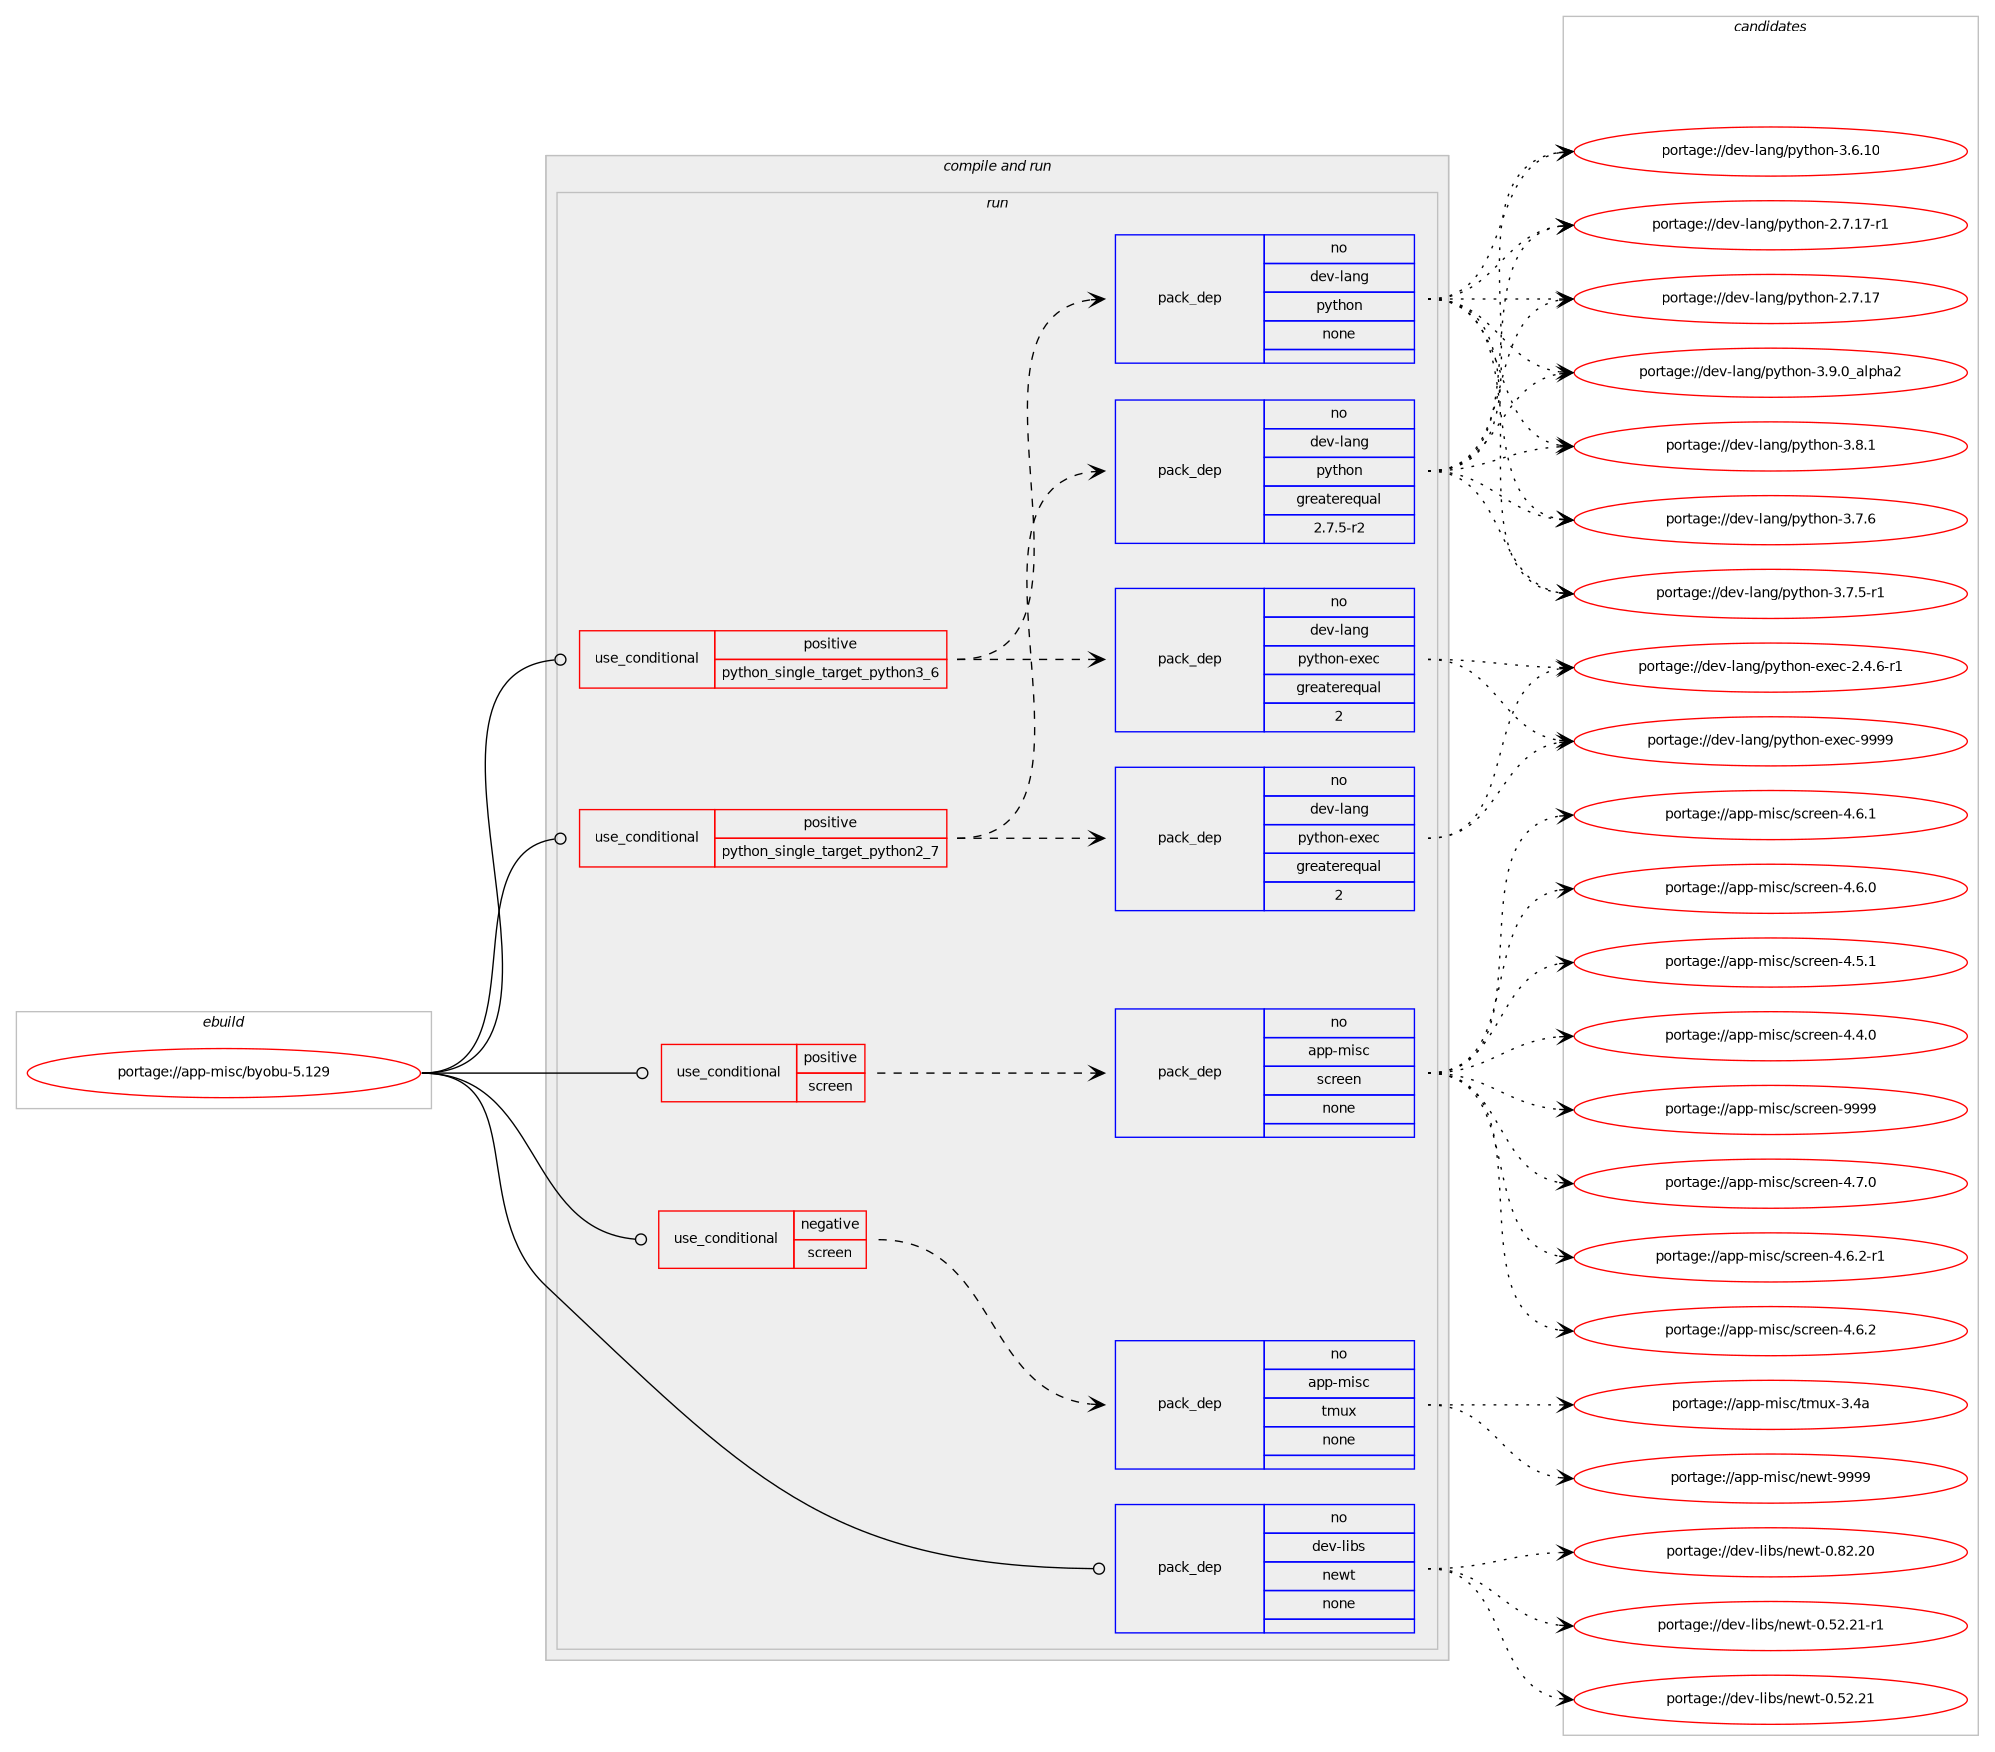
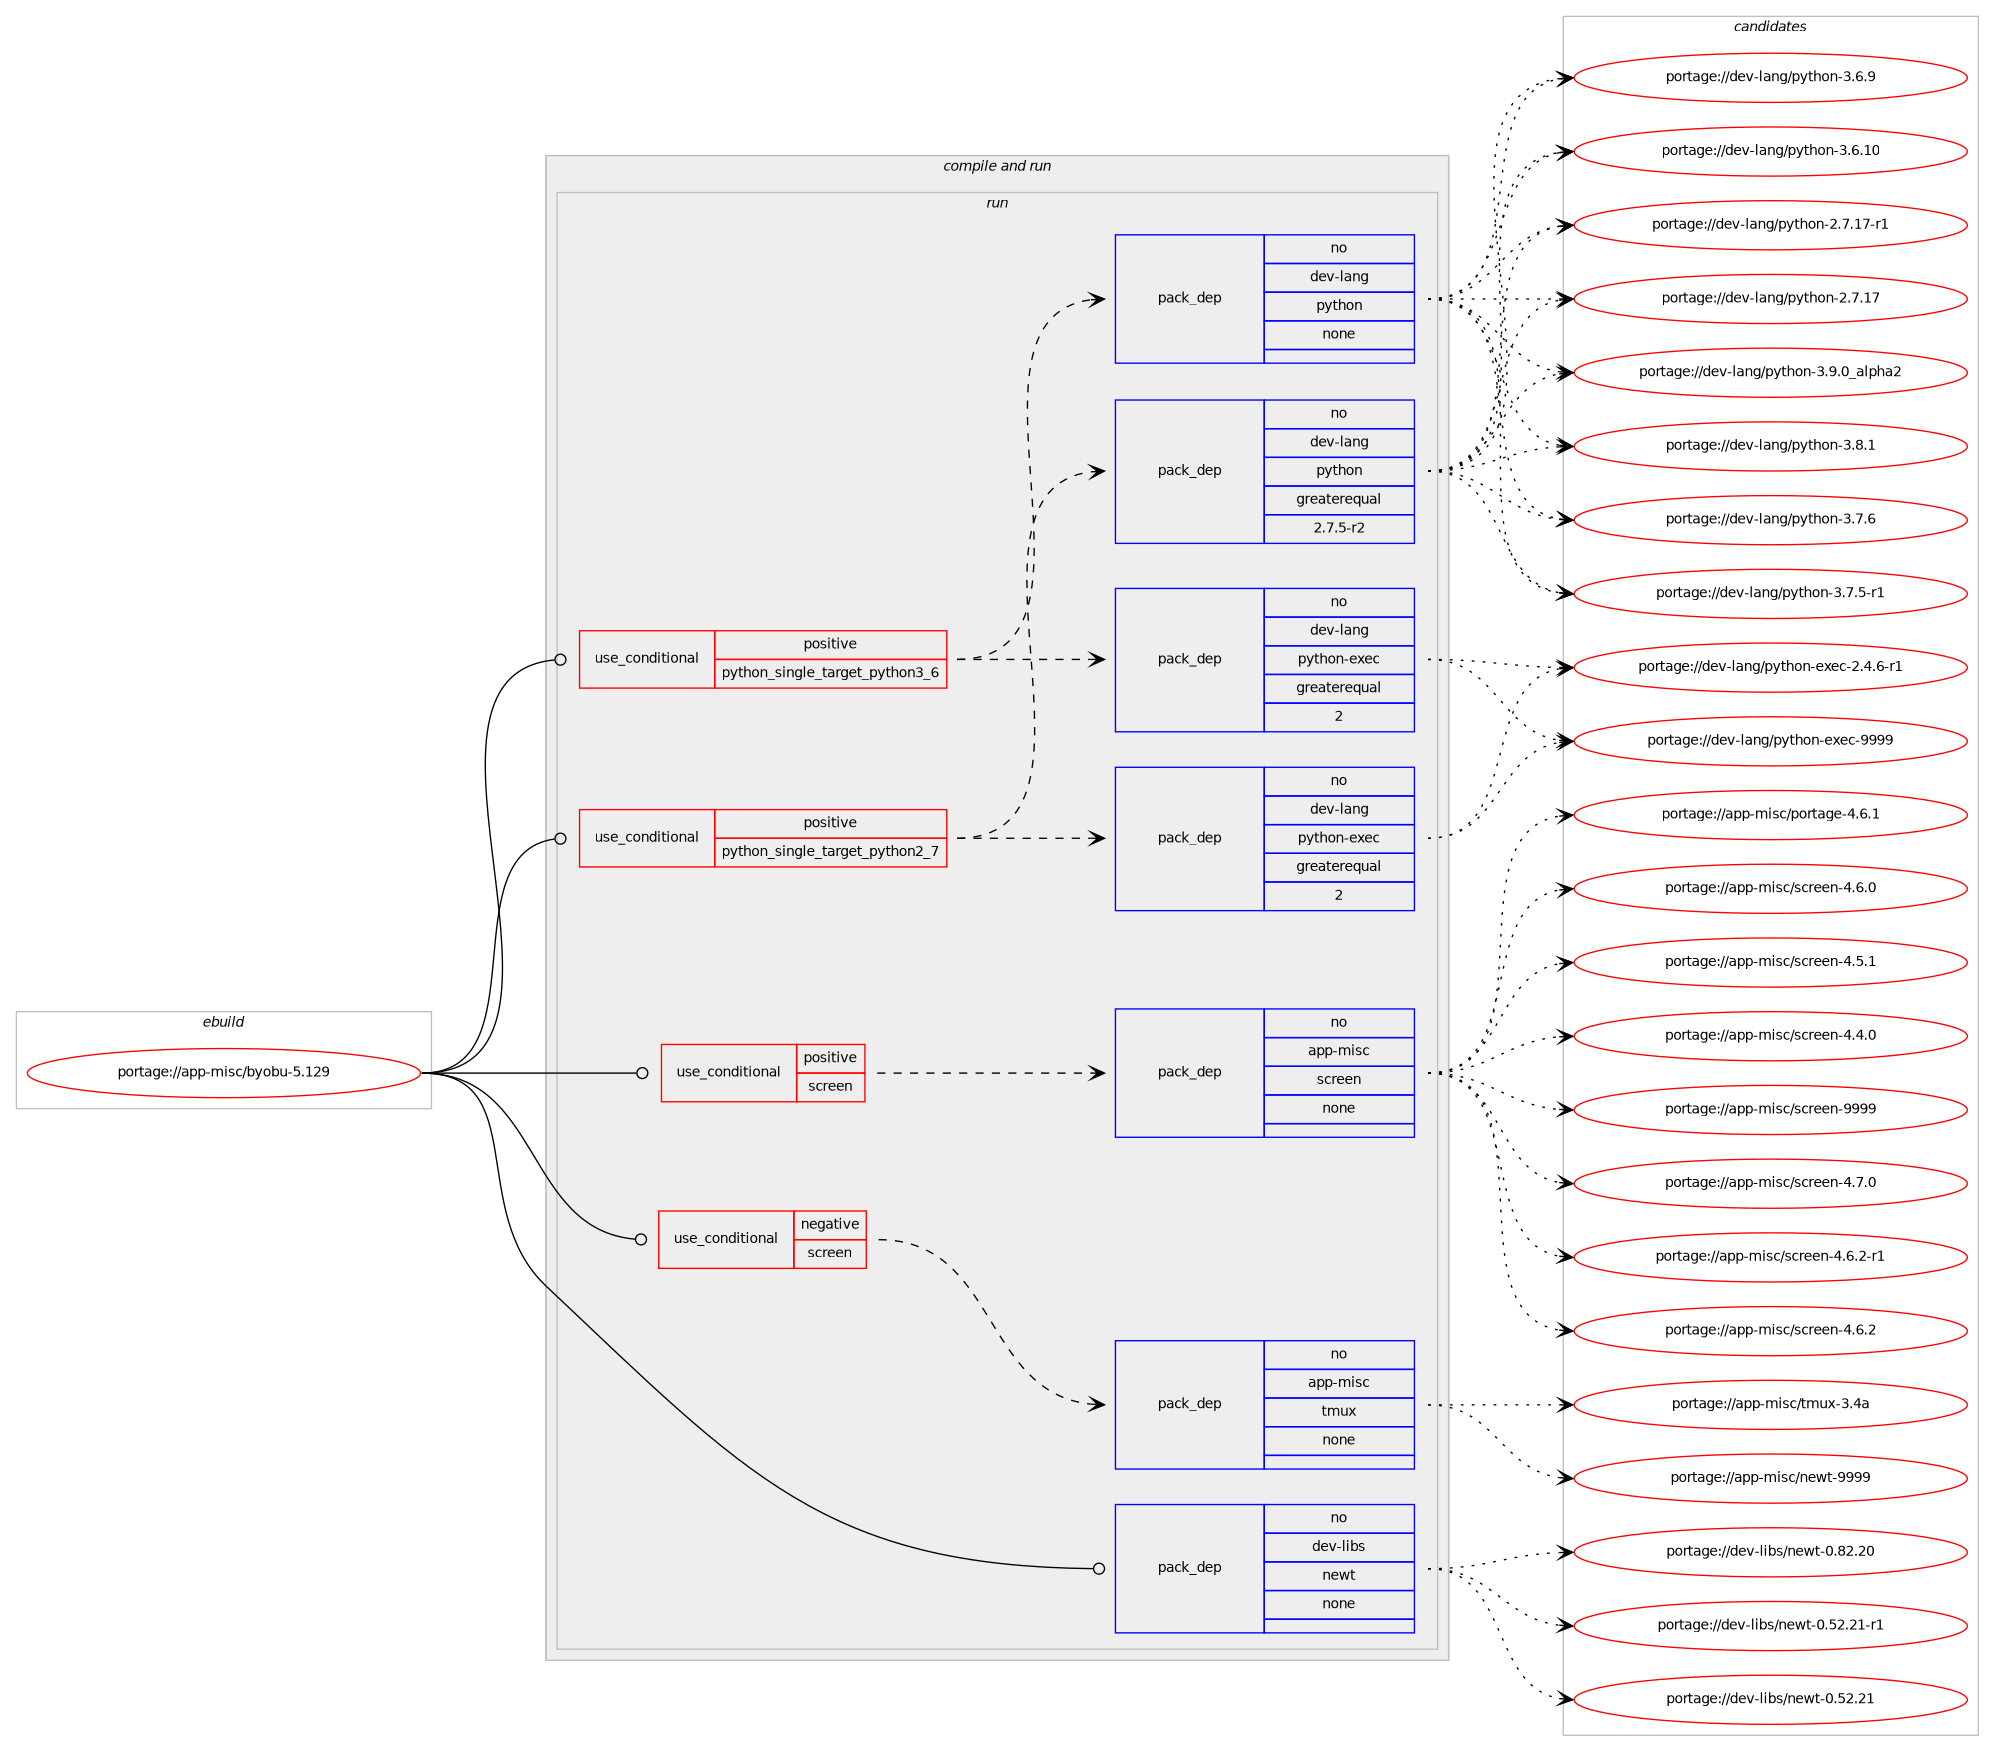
none -> (1771, 78)
(1771, 815) -> (1771, 815)
